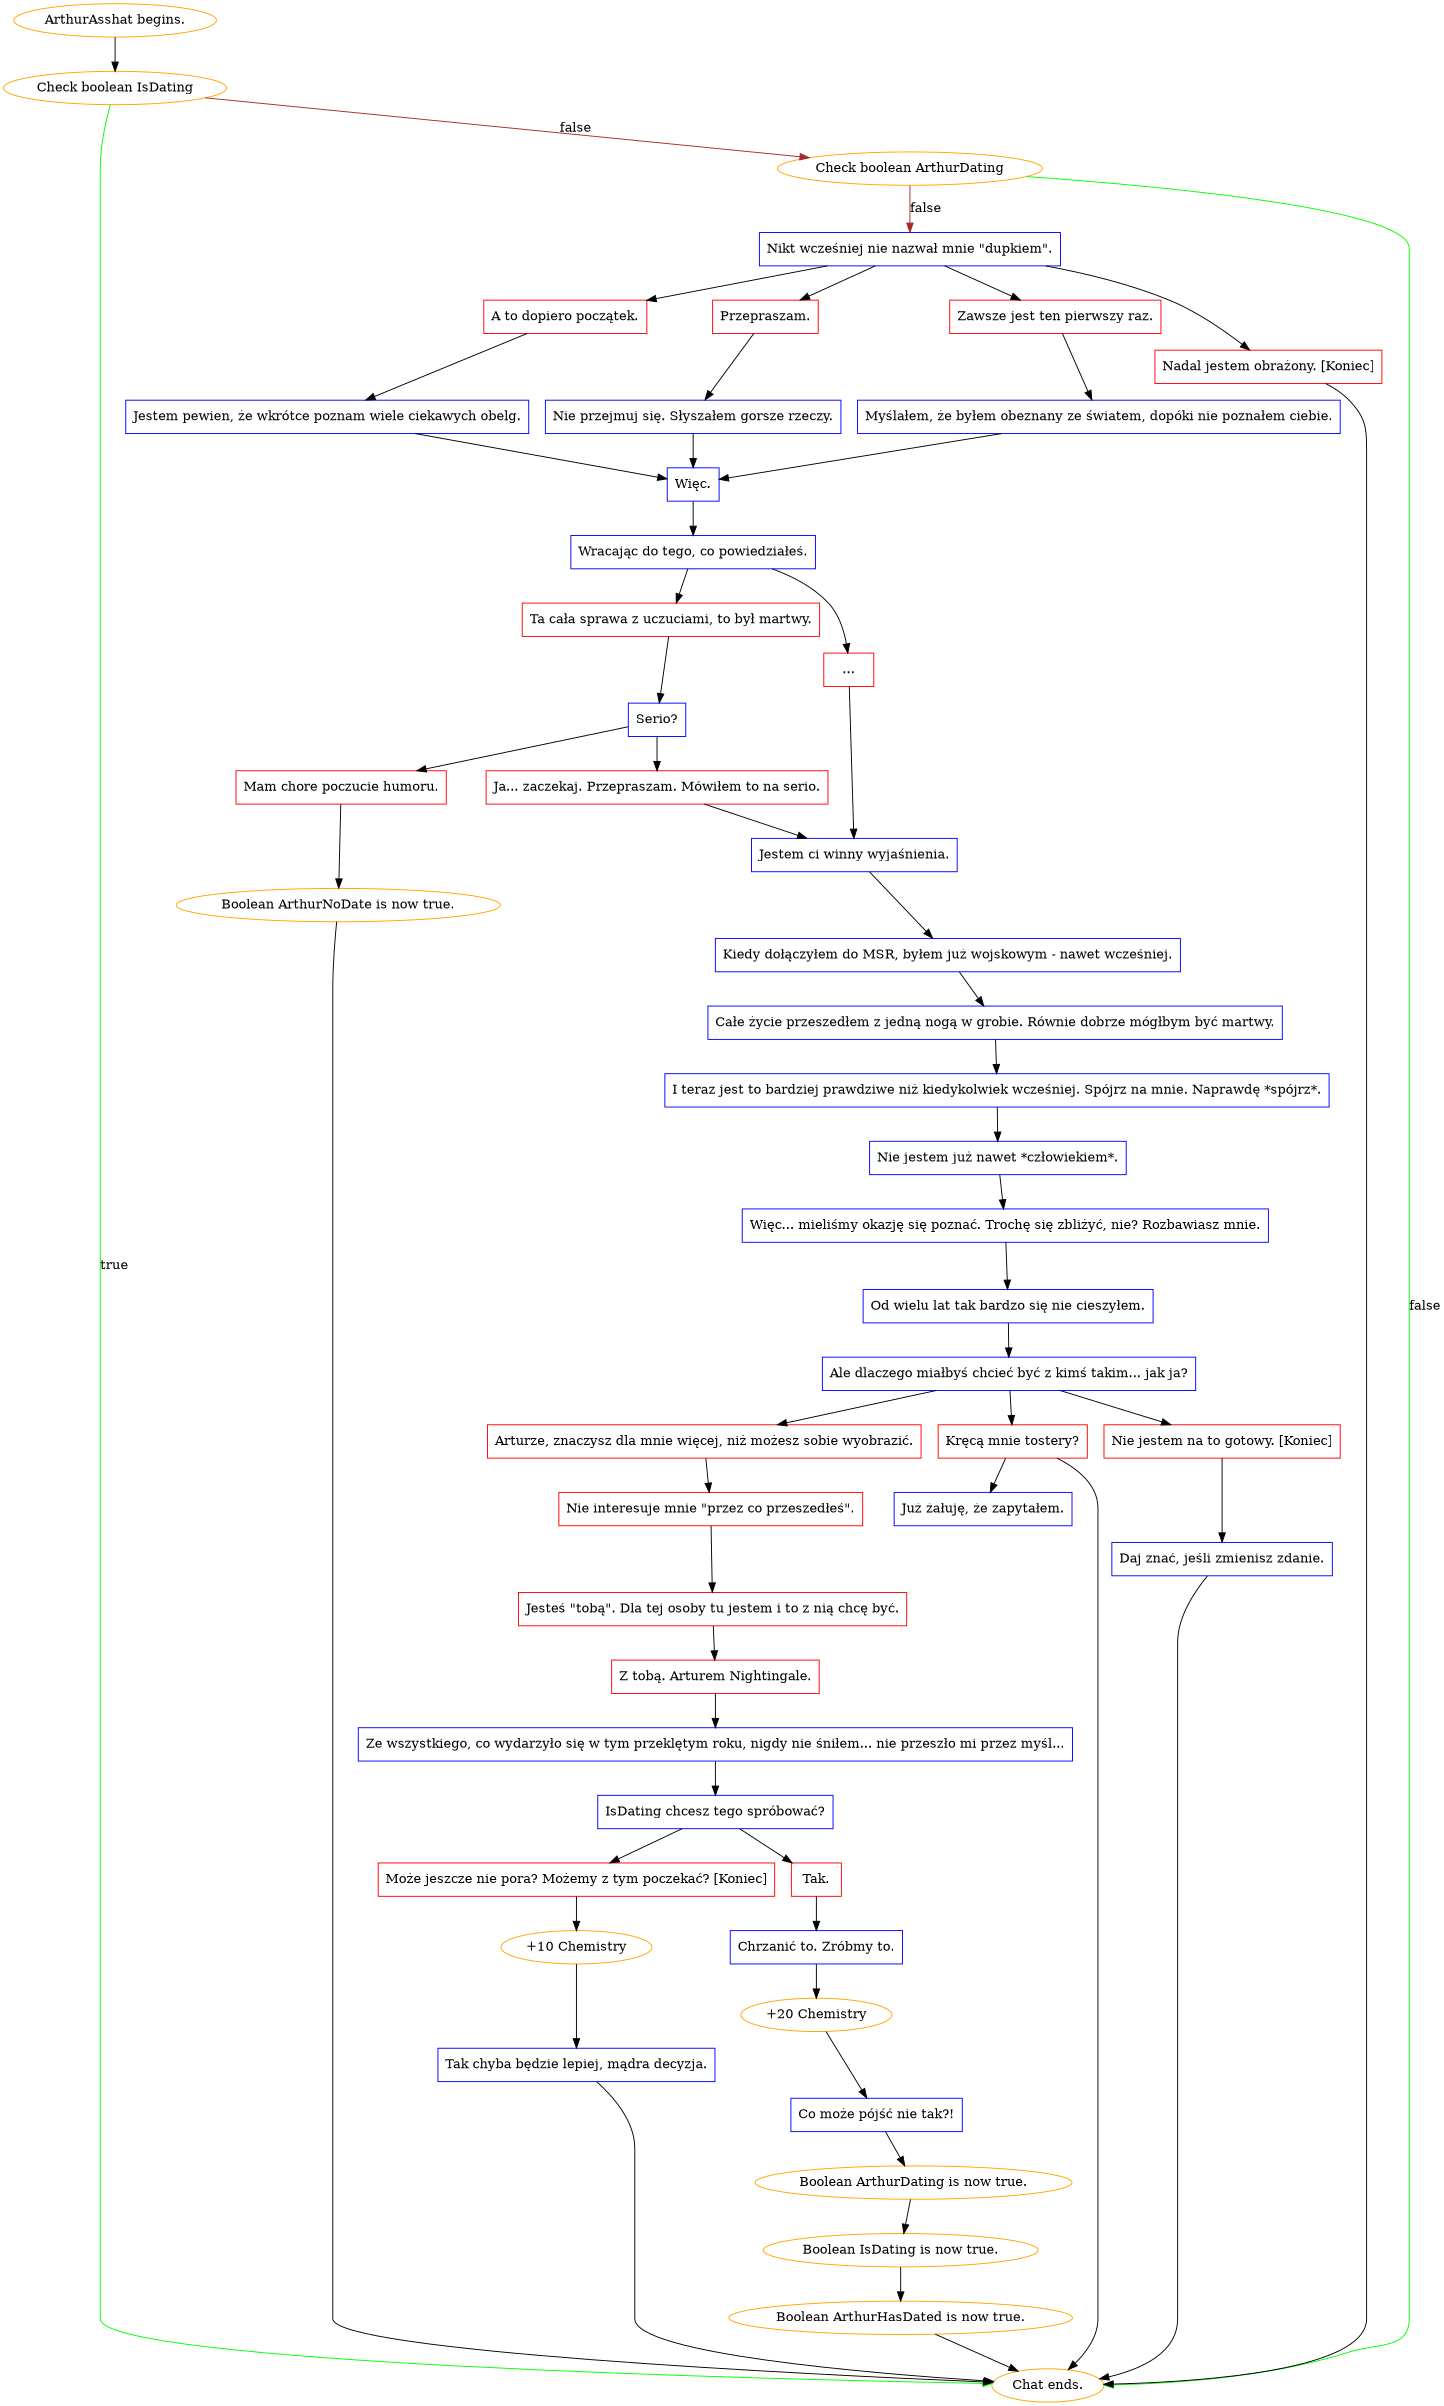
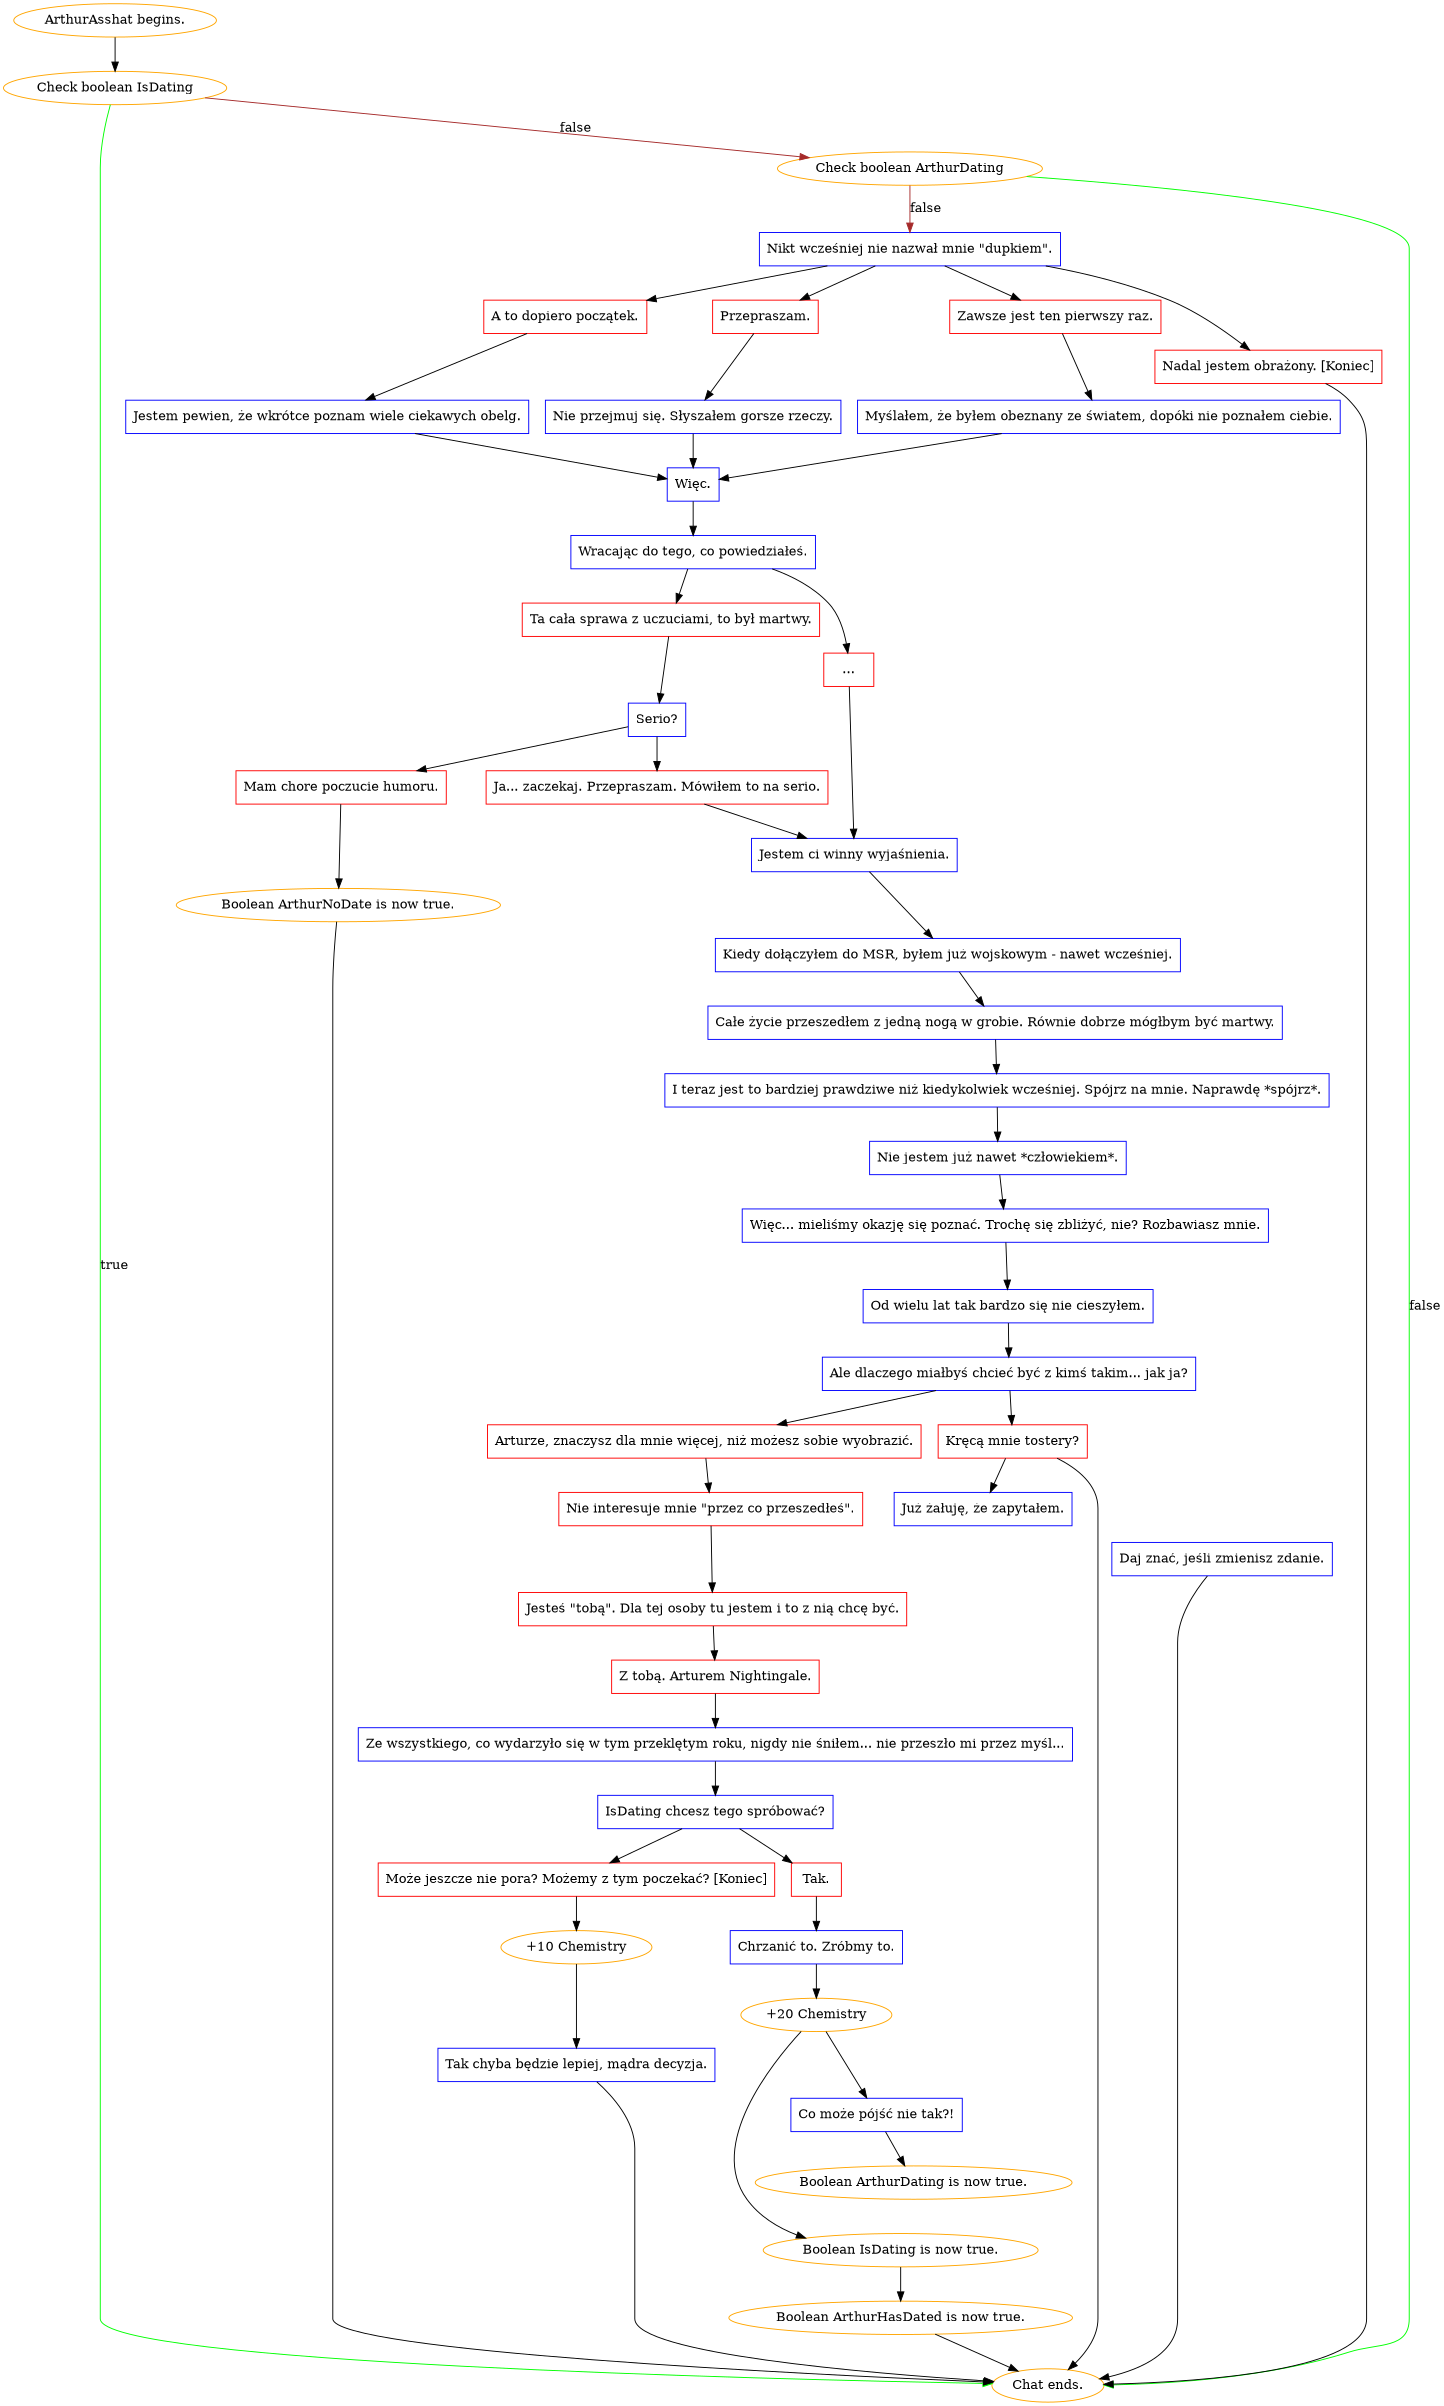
(1222, 1441) -> none
(908, 2212) -> (737, 2138)
